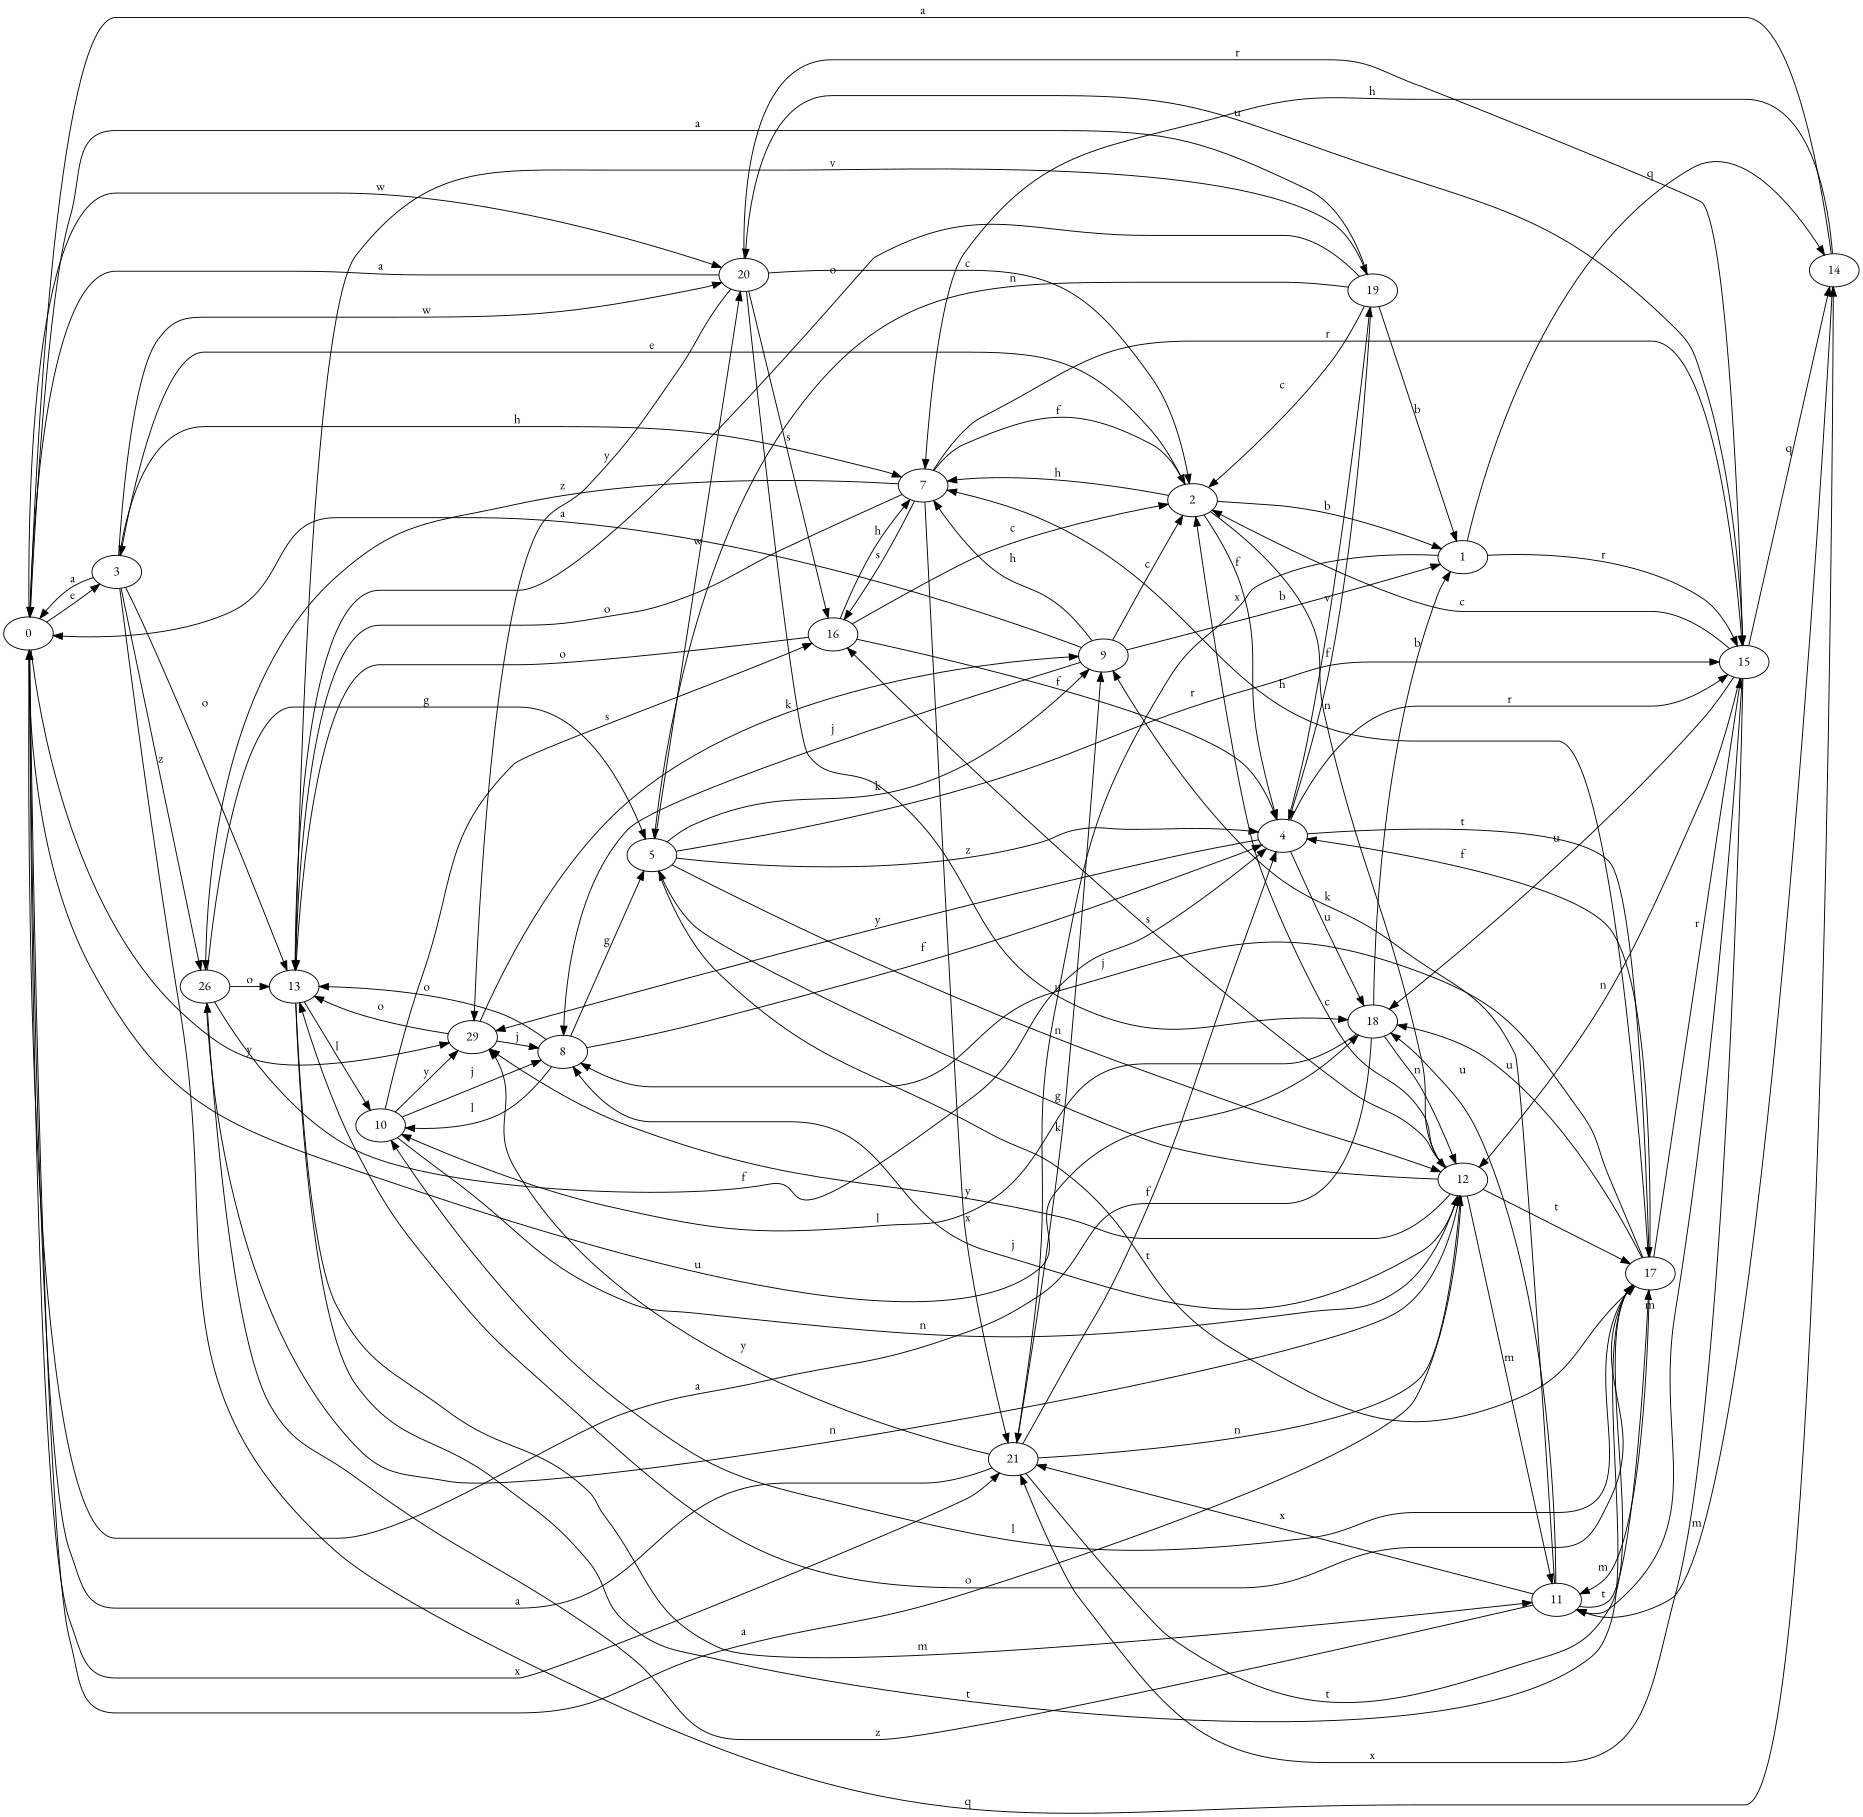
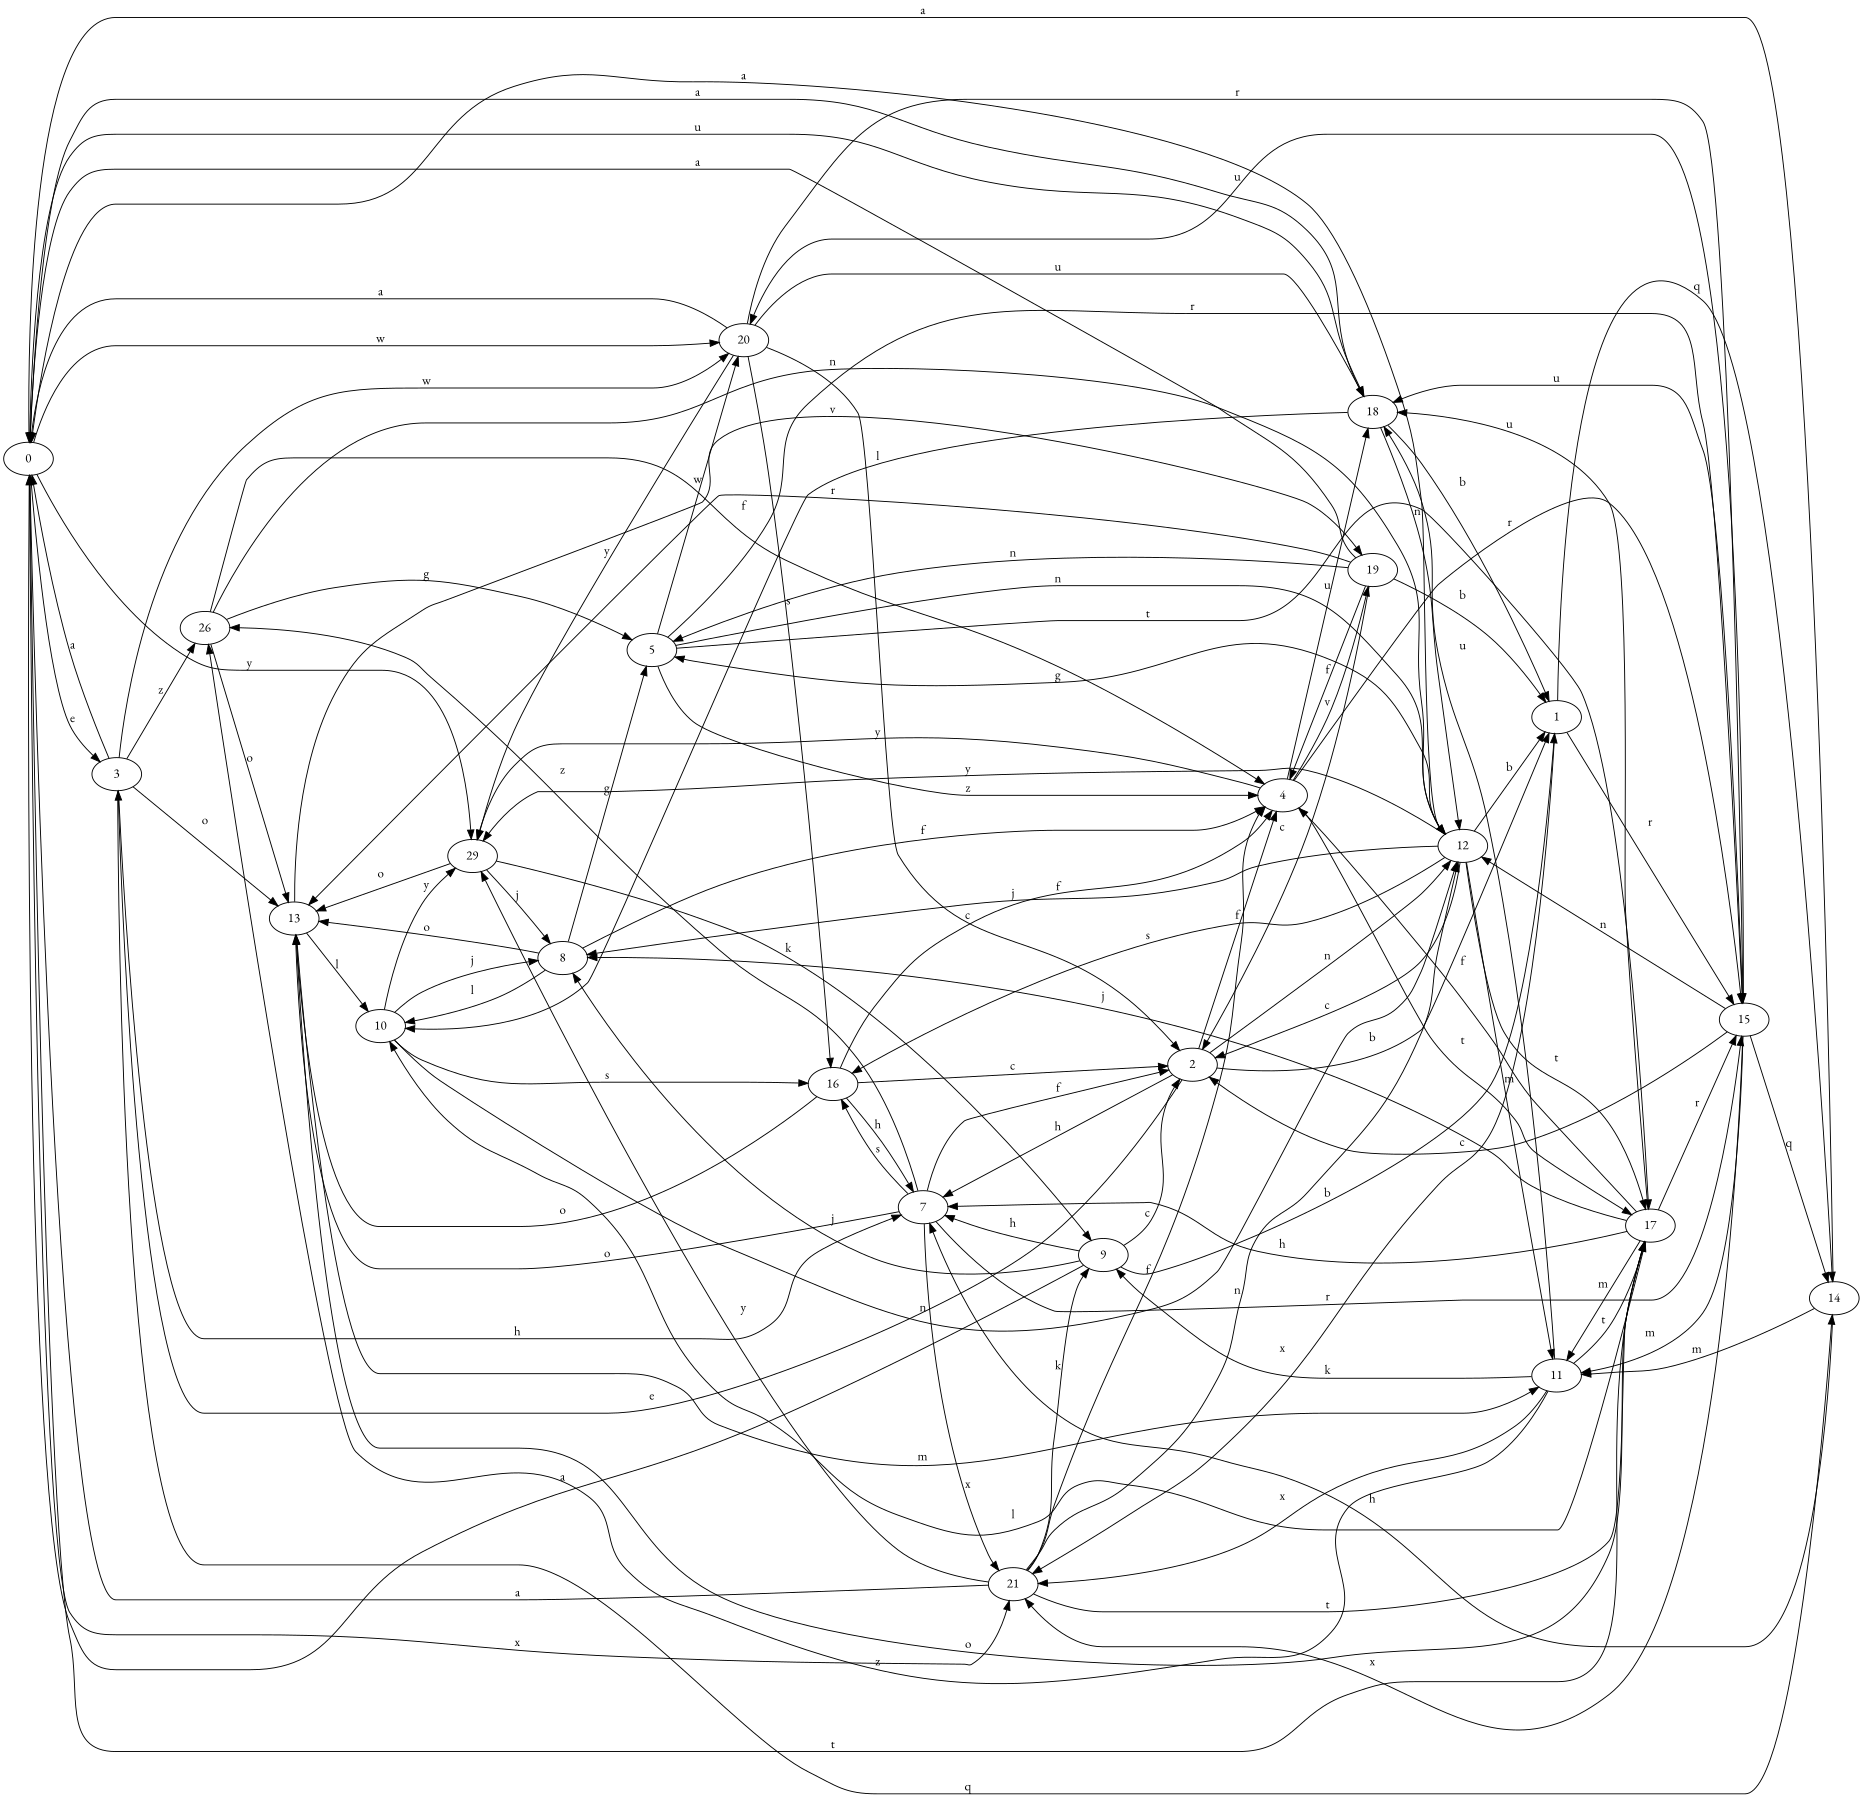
(833, 270) -> (833, 491)
none -> (1507, 785)
(876, 795) -> none
(917, 1694) -> (427, 1752)
